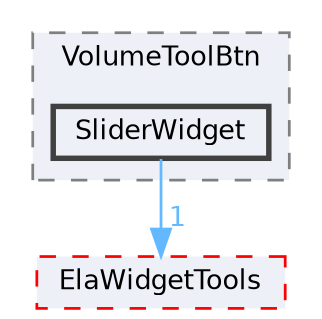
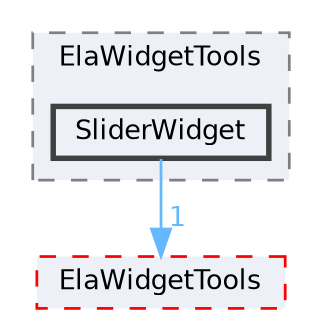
(161, 59) -> (161, 59)
